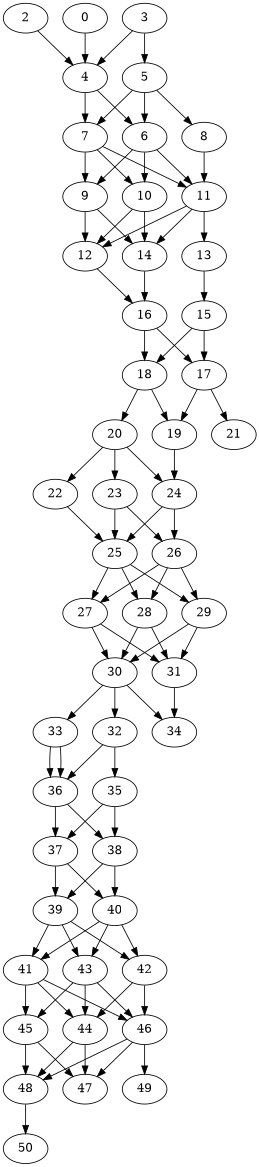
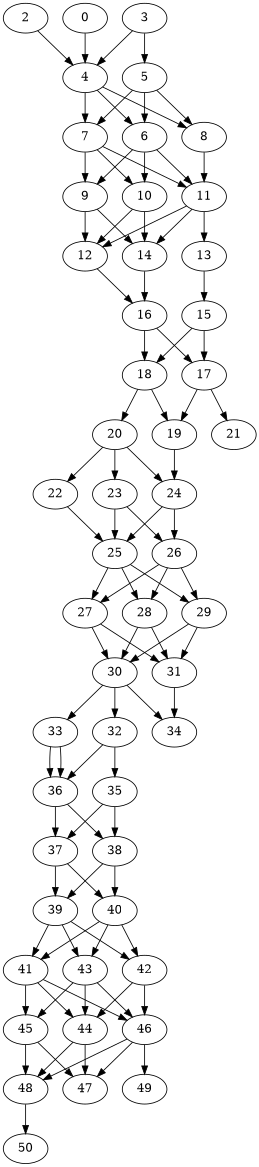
none -> (139, 105)
